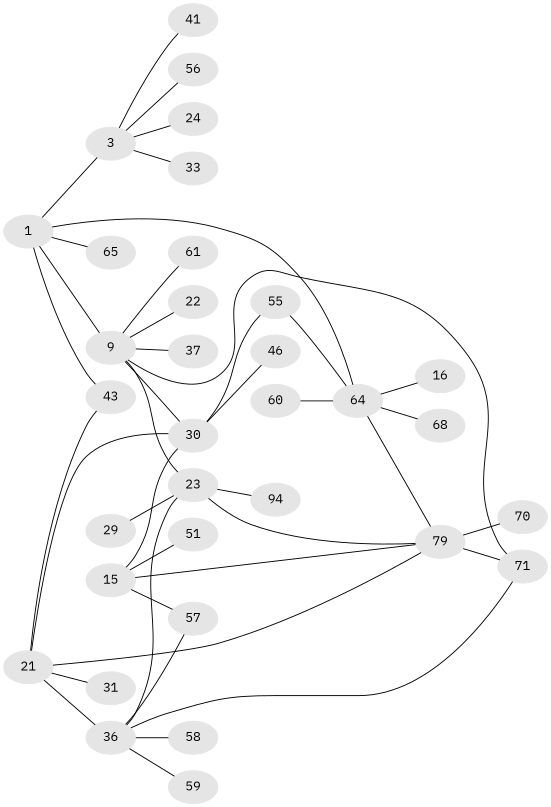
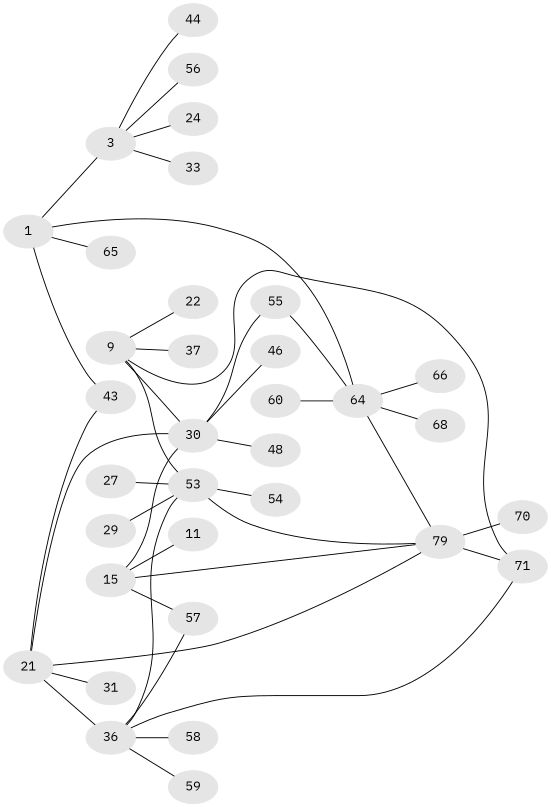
(193, 20) -> (193, 20)
(193, 253) -> none
(69, 290) -> none
(440, 376) -> (440, 376)
none -> (275, 450)
none -> (111, 481)
(193, 485) -> (193, 485)
(275, 500) -> (275, 500)
(193, 535) -> (193, 535)
